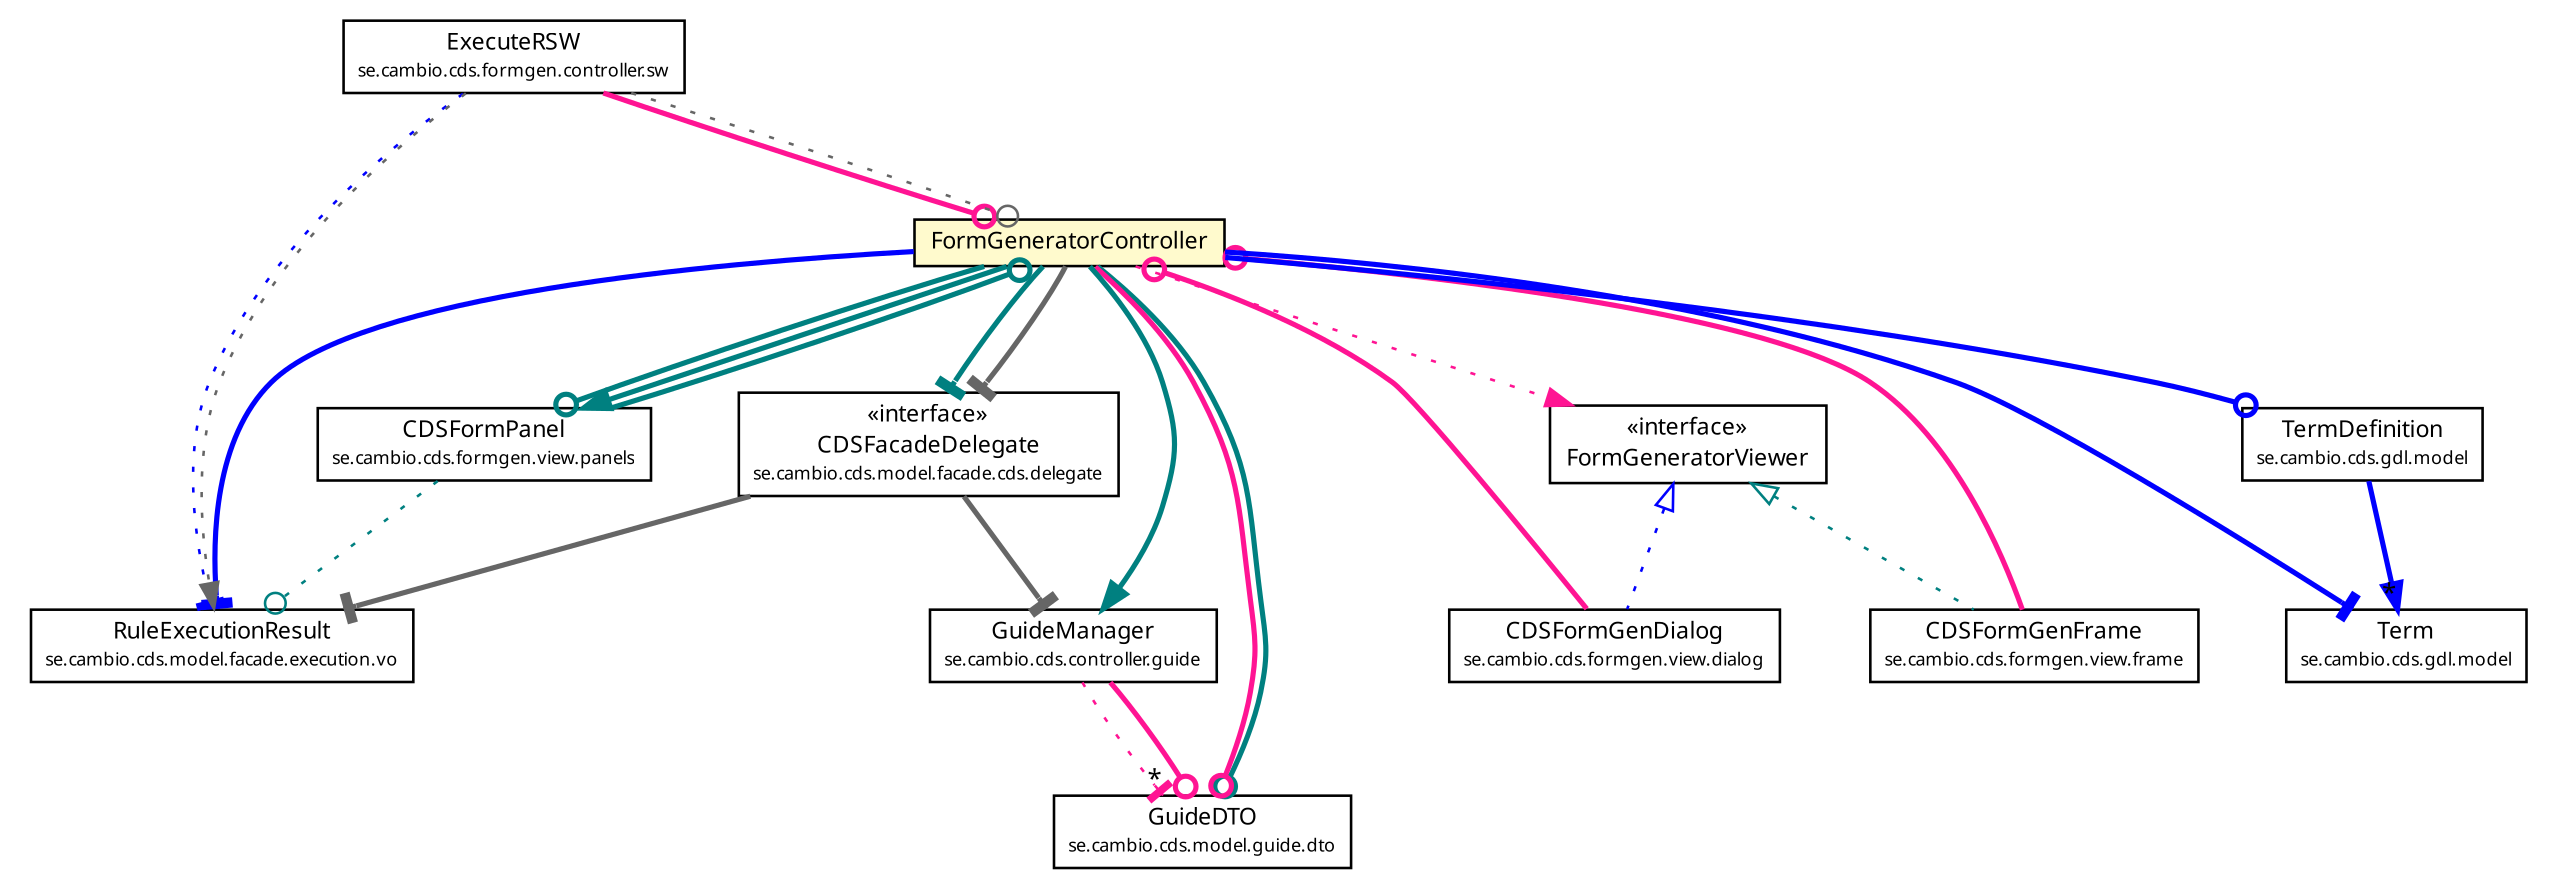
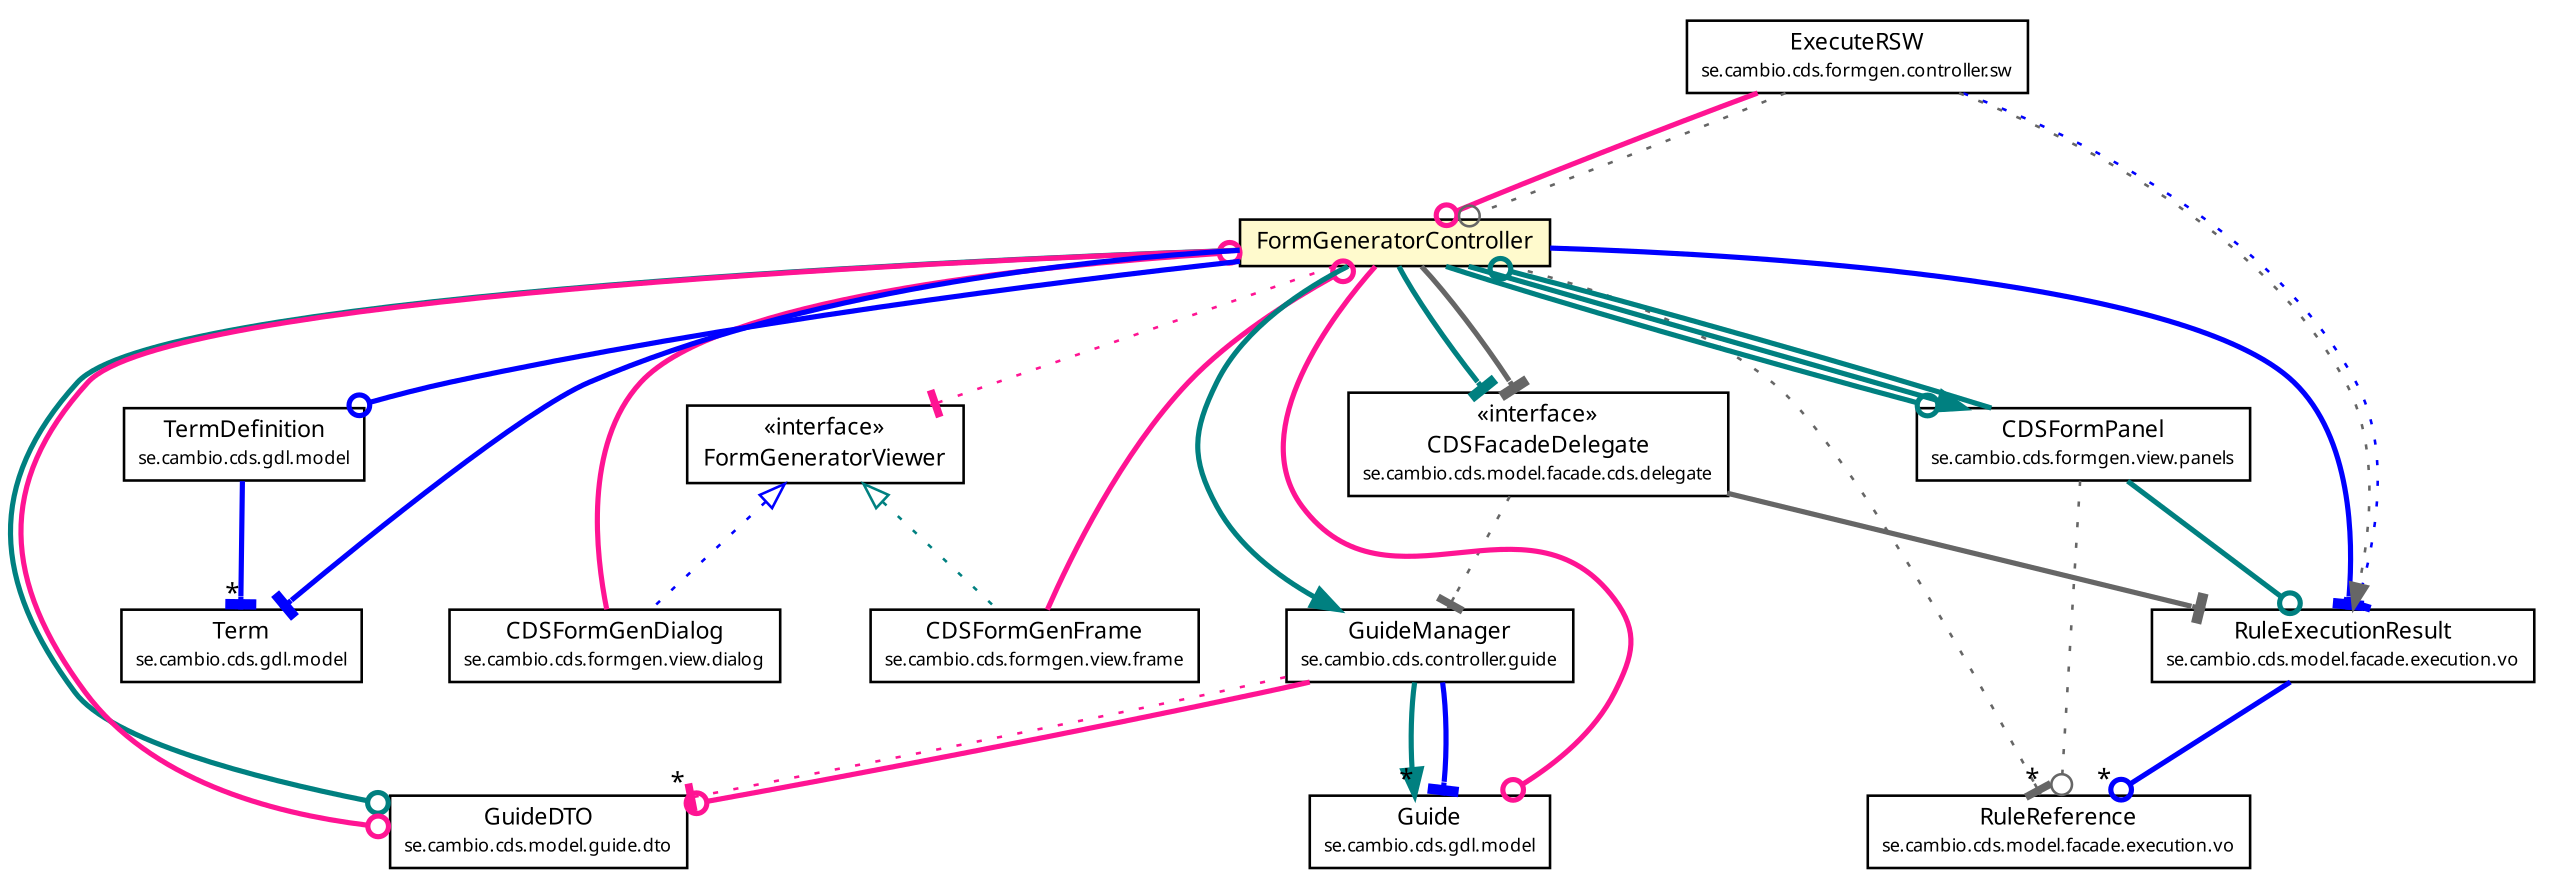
(1352, 335) -> (1138, 334)
(2380, 532) -> (242, 539)
(361, 539) -> (2205, 539)
(1001, 547) -> (1489, 534)
none -> (1429, 832)
none -> (2059, 832)
